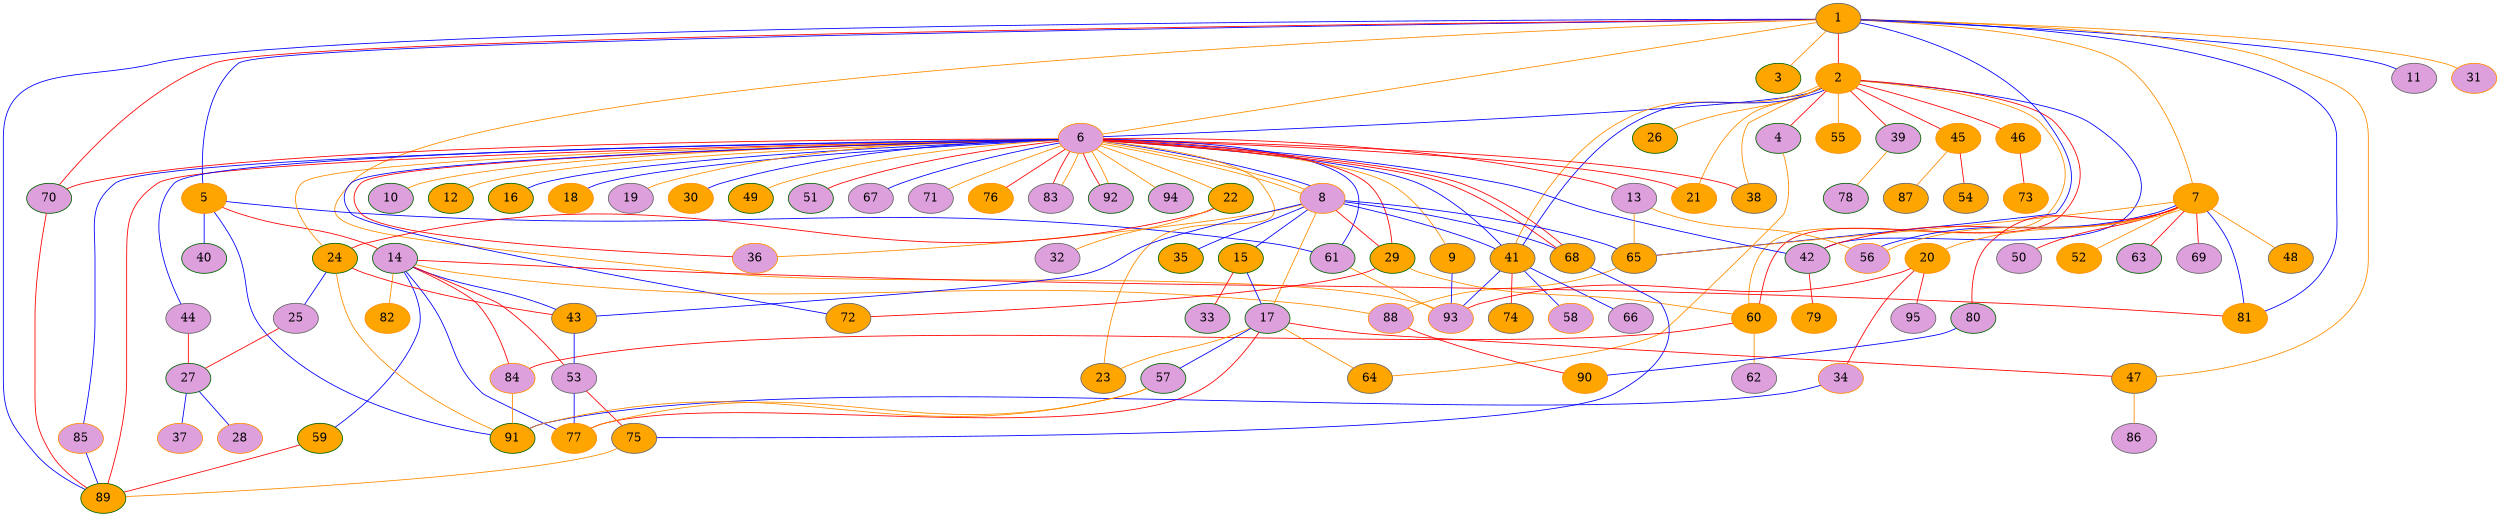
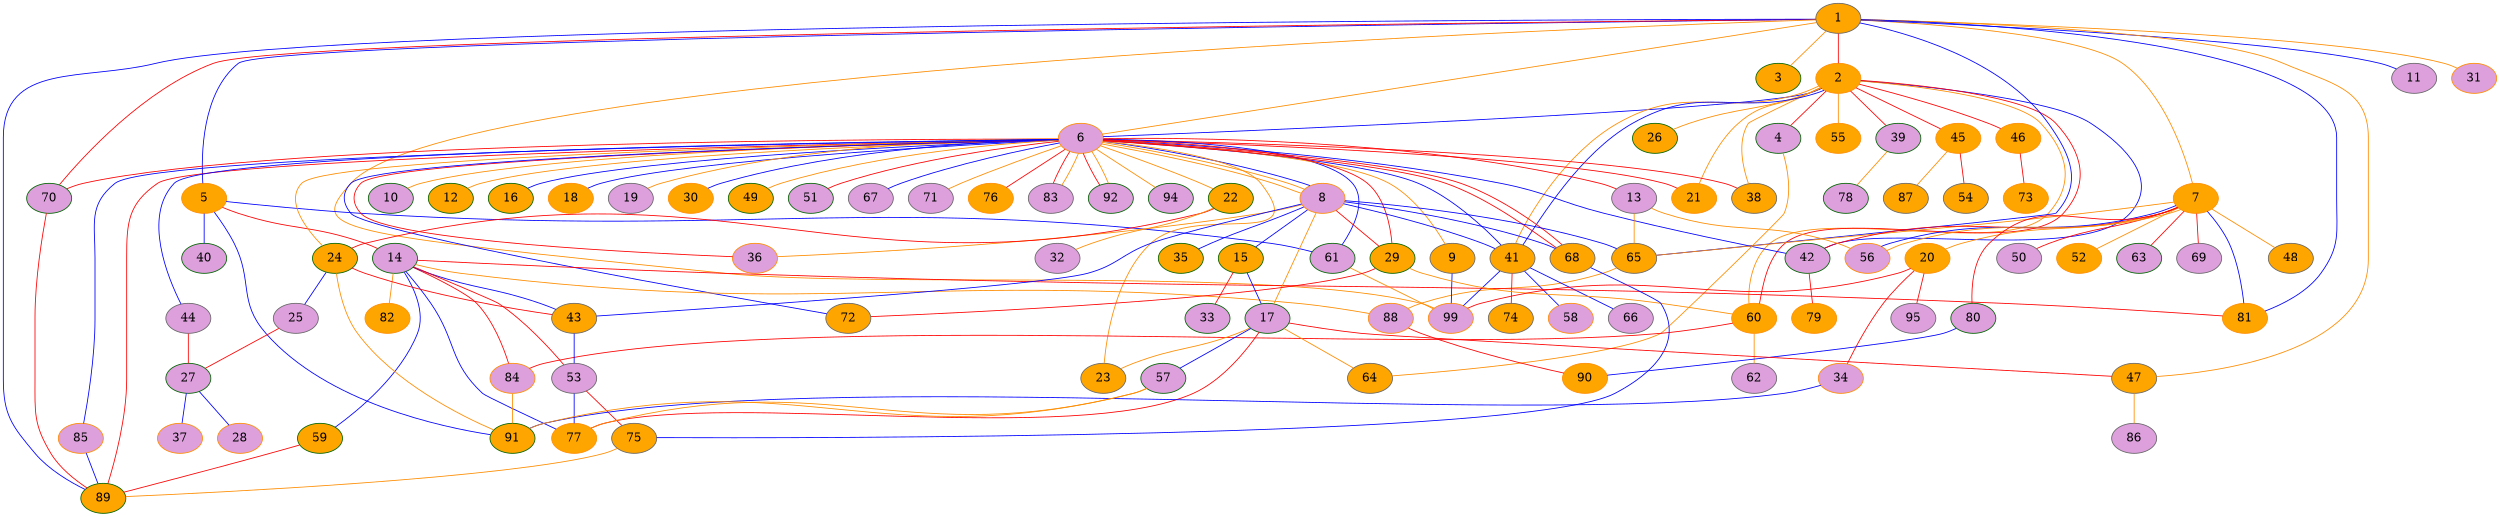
(1451, 318) -> (1451, 318)
